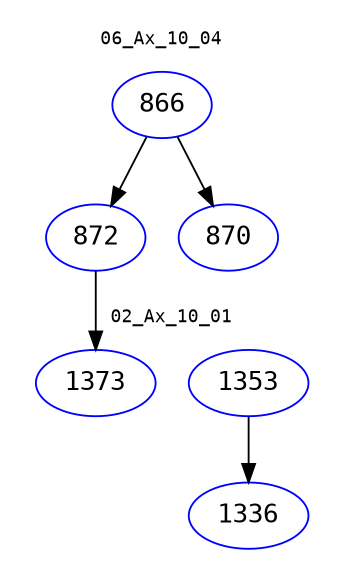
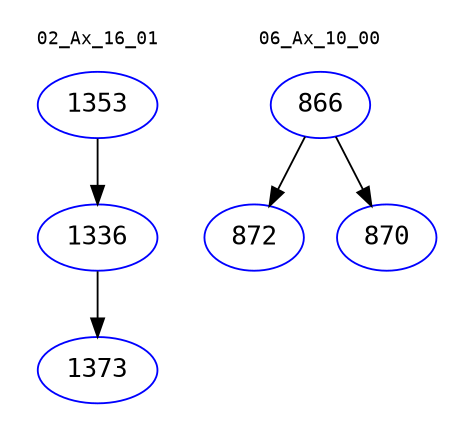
(162, 40) -> (320, 40)
(96, 311) -> (98, 295)
(172, 318) -> (99, 40)
